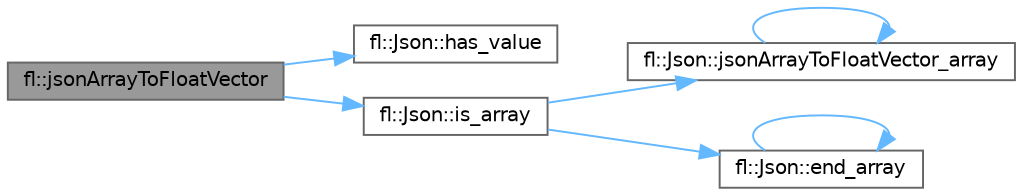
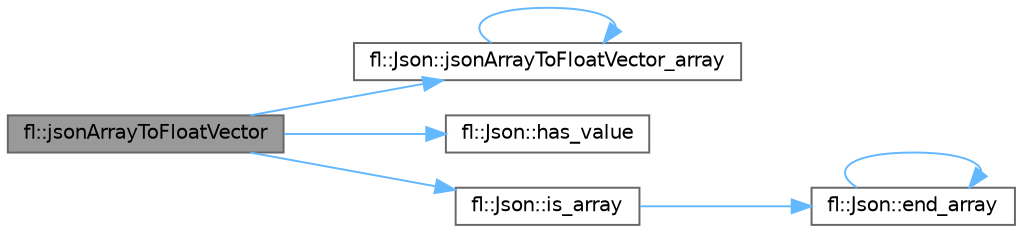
(612, 93) -> (336, 100)
